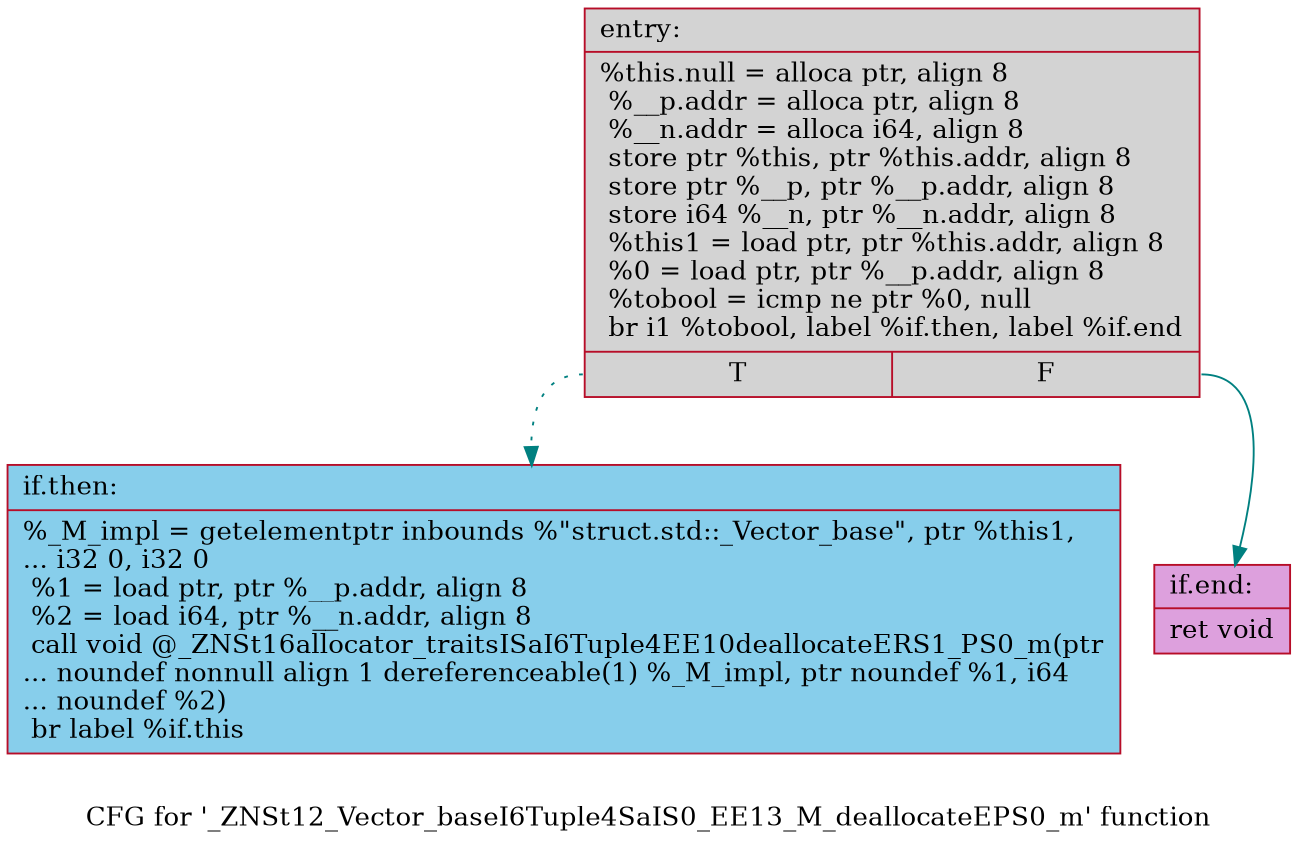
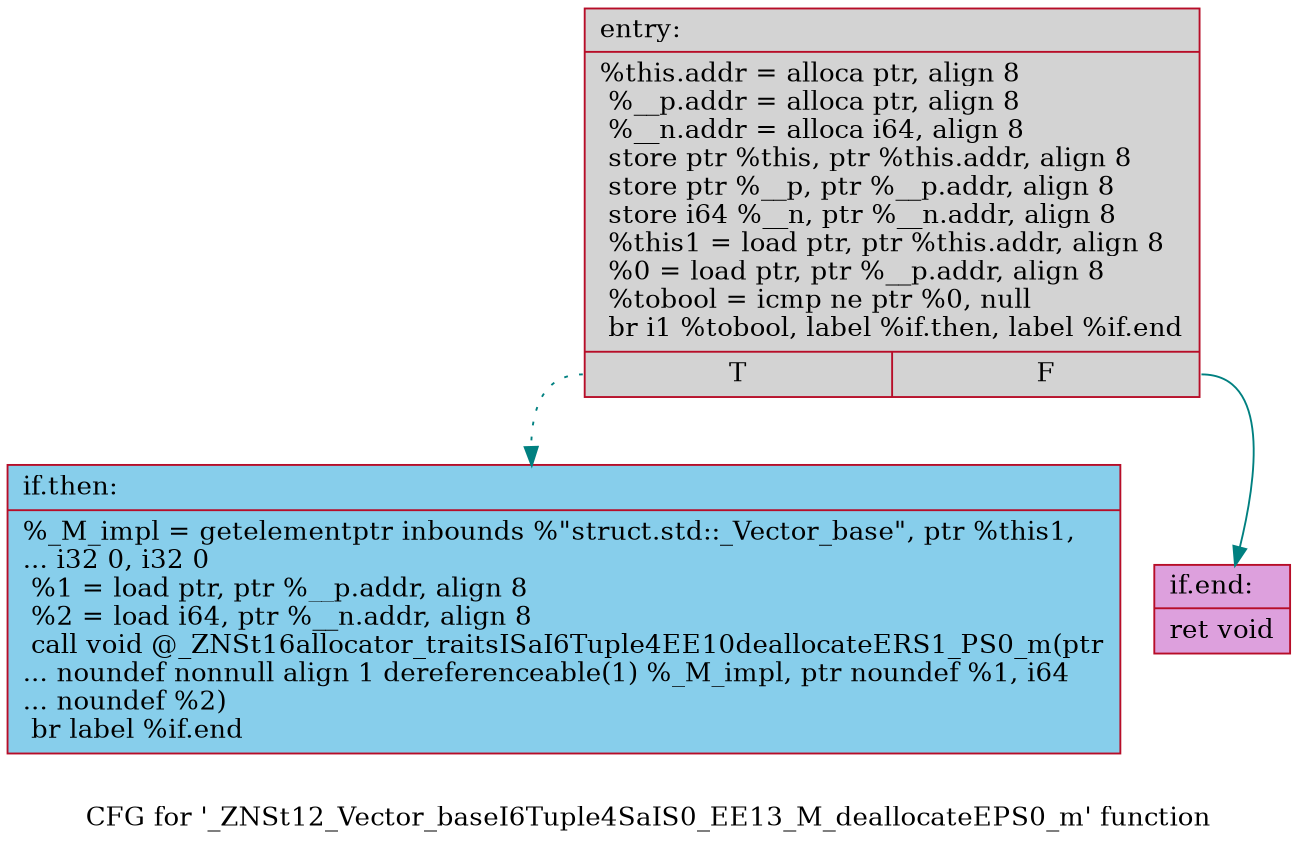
(804, 74) -> (810, 74)
(134, 730) -> (134, 730)
